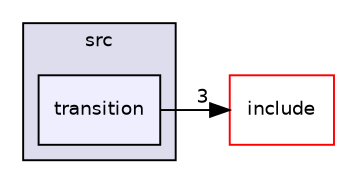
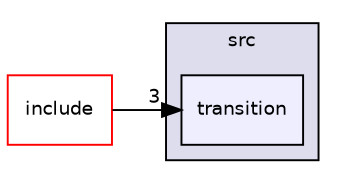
(188, 110) -> (137, 110)
